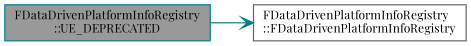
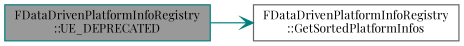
(360, 23) -> (356, 23)
